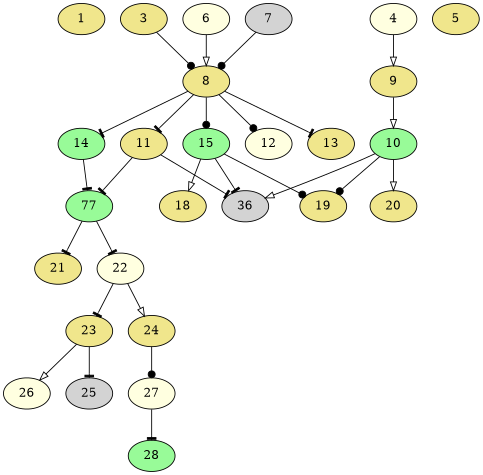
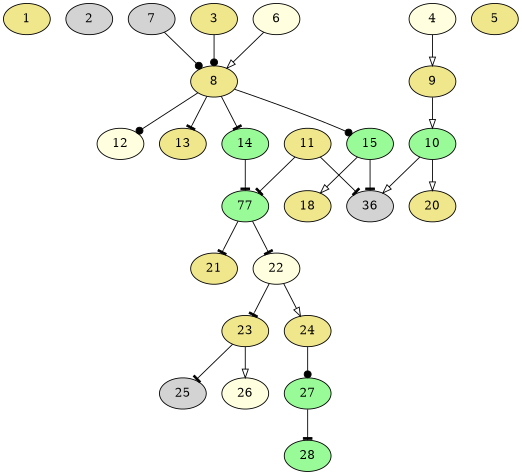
none -> (89, 19)
(177, 111) -> none
(323, 206) -> none
(152, 393) -> (308, 393)
